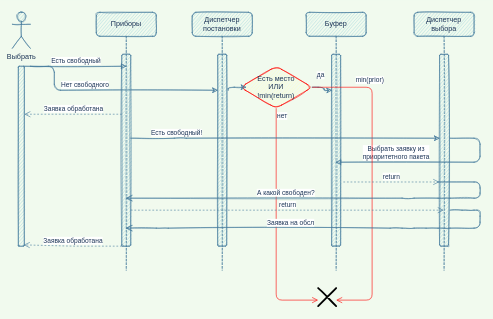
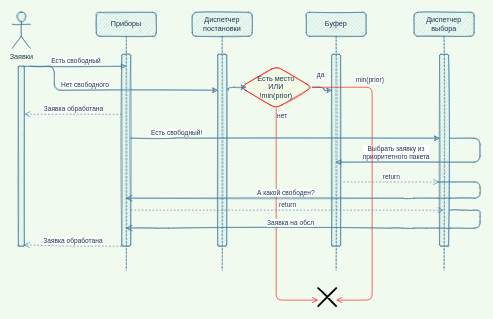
(22, 57) -> (22, 57)
(276, 87) -> (276, 87)
